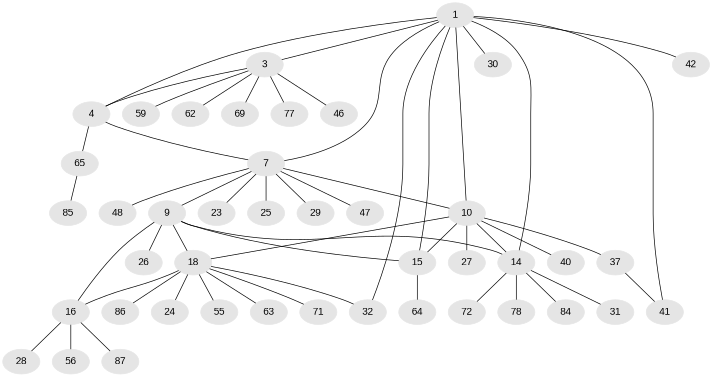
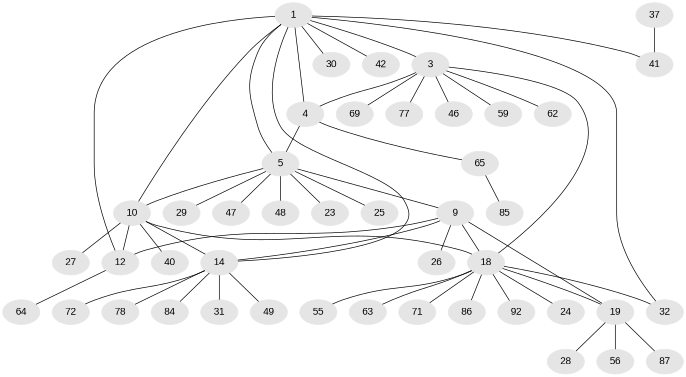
none -> (587, 126)
(266, 164) -> (280, 164)
(543, 234) -> none
(417, 263) -> (120, 263)
(71, 312) -> (615, 312)
none -> (269, 312)
none -> (516, 312)
